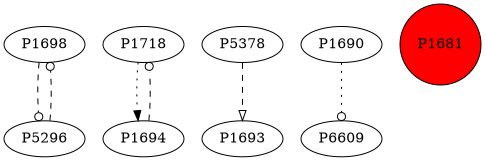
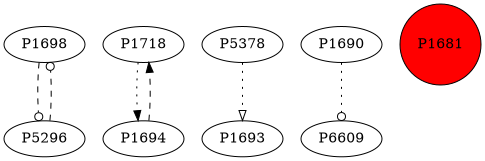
(242, 87) -> (242, 87)
(150, 97) -> (150, 97)
